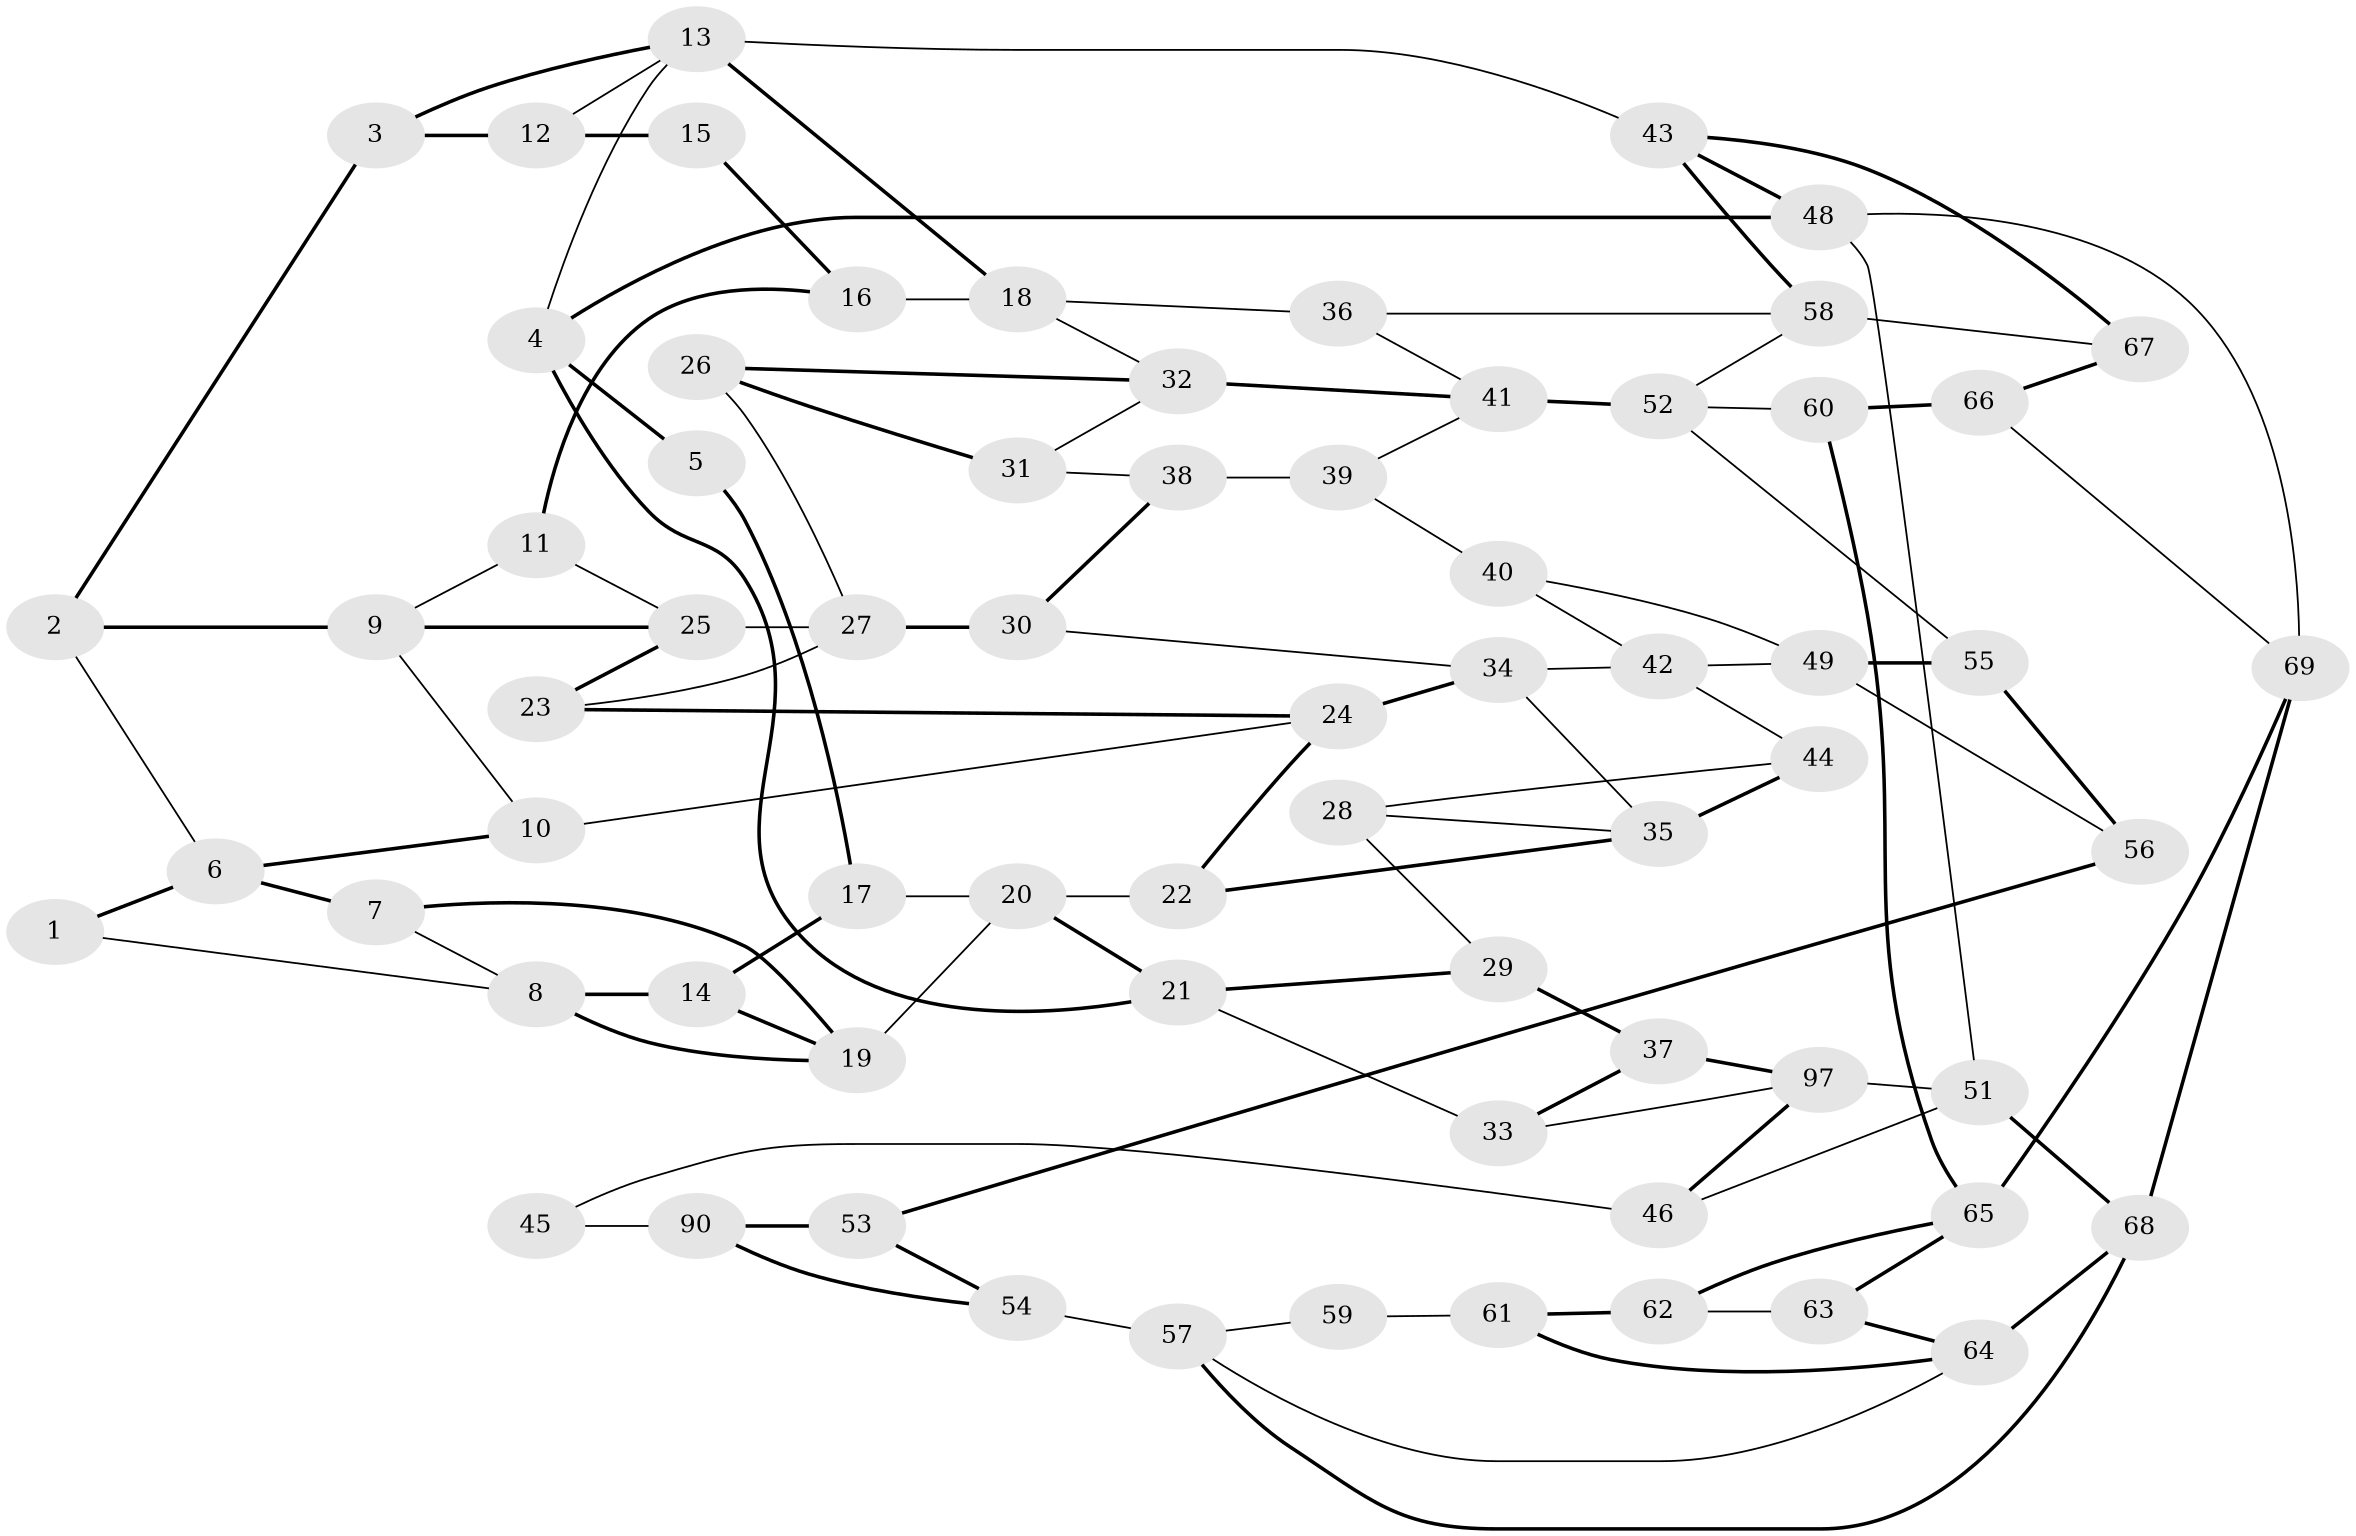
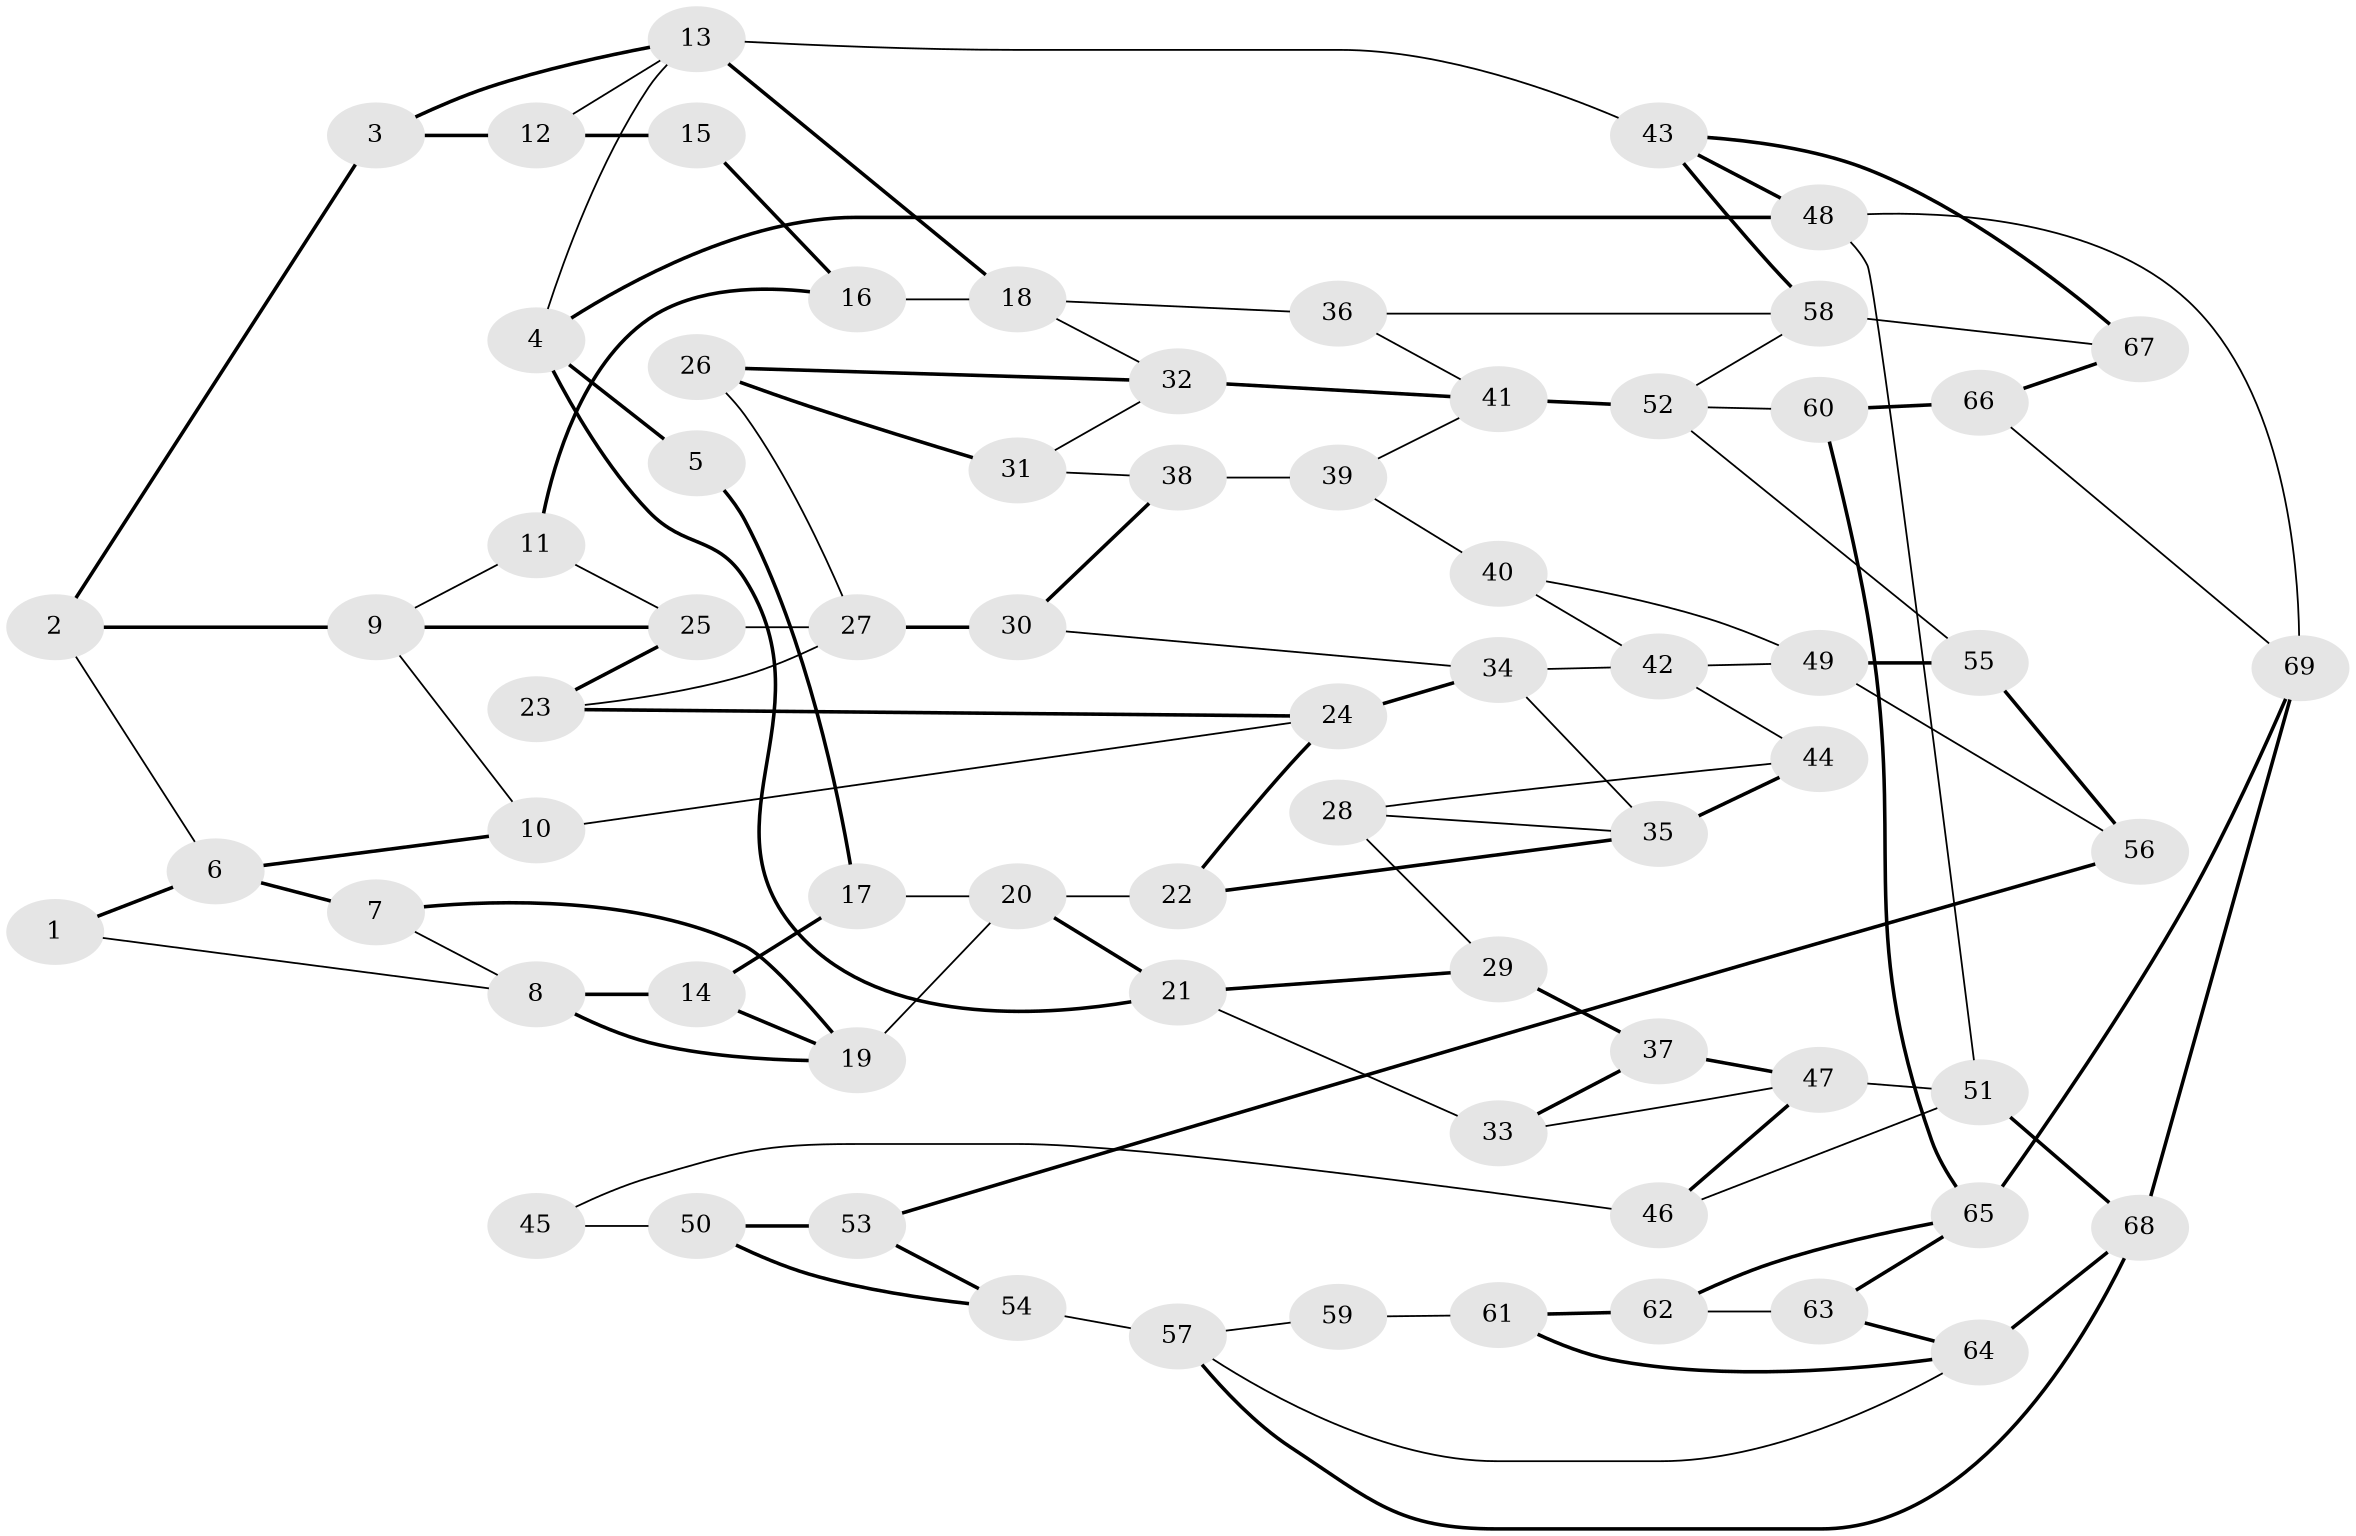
(1819, 1080) -> (1819, 1080)
(697, 1226) -> (697, 1226)
